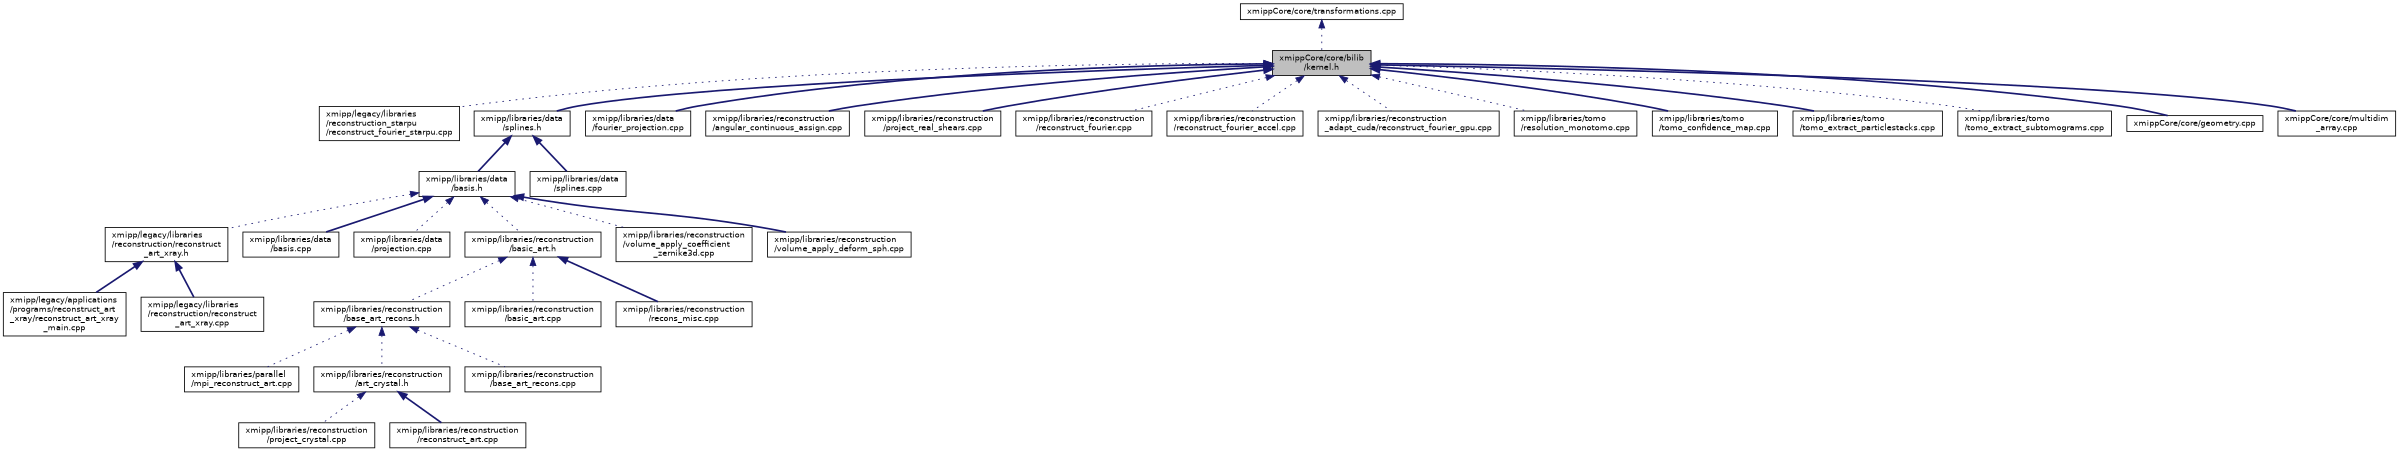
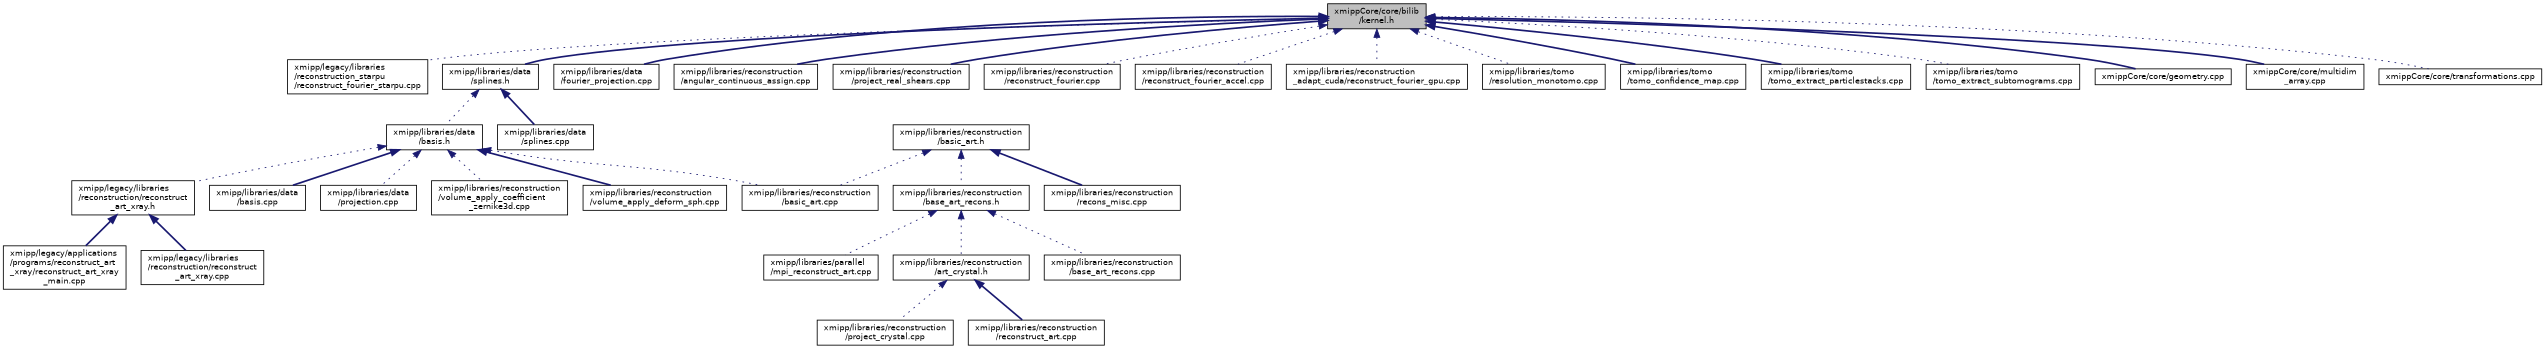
(1322, 39) -> (1933, 27)
(492, 157) -> (460, 110)
(503, 217) -> (626, 166)
